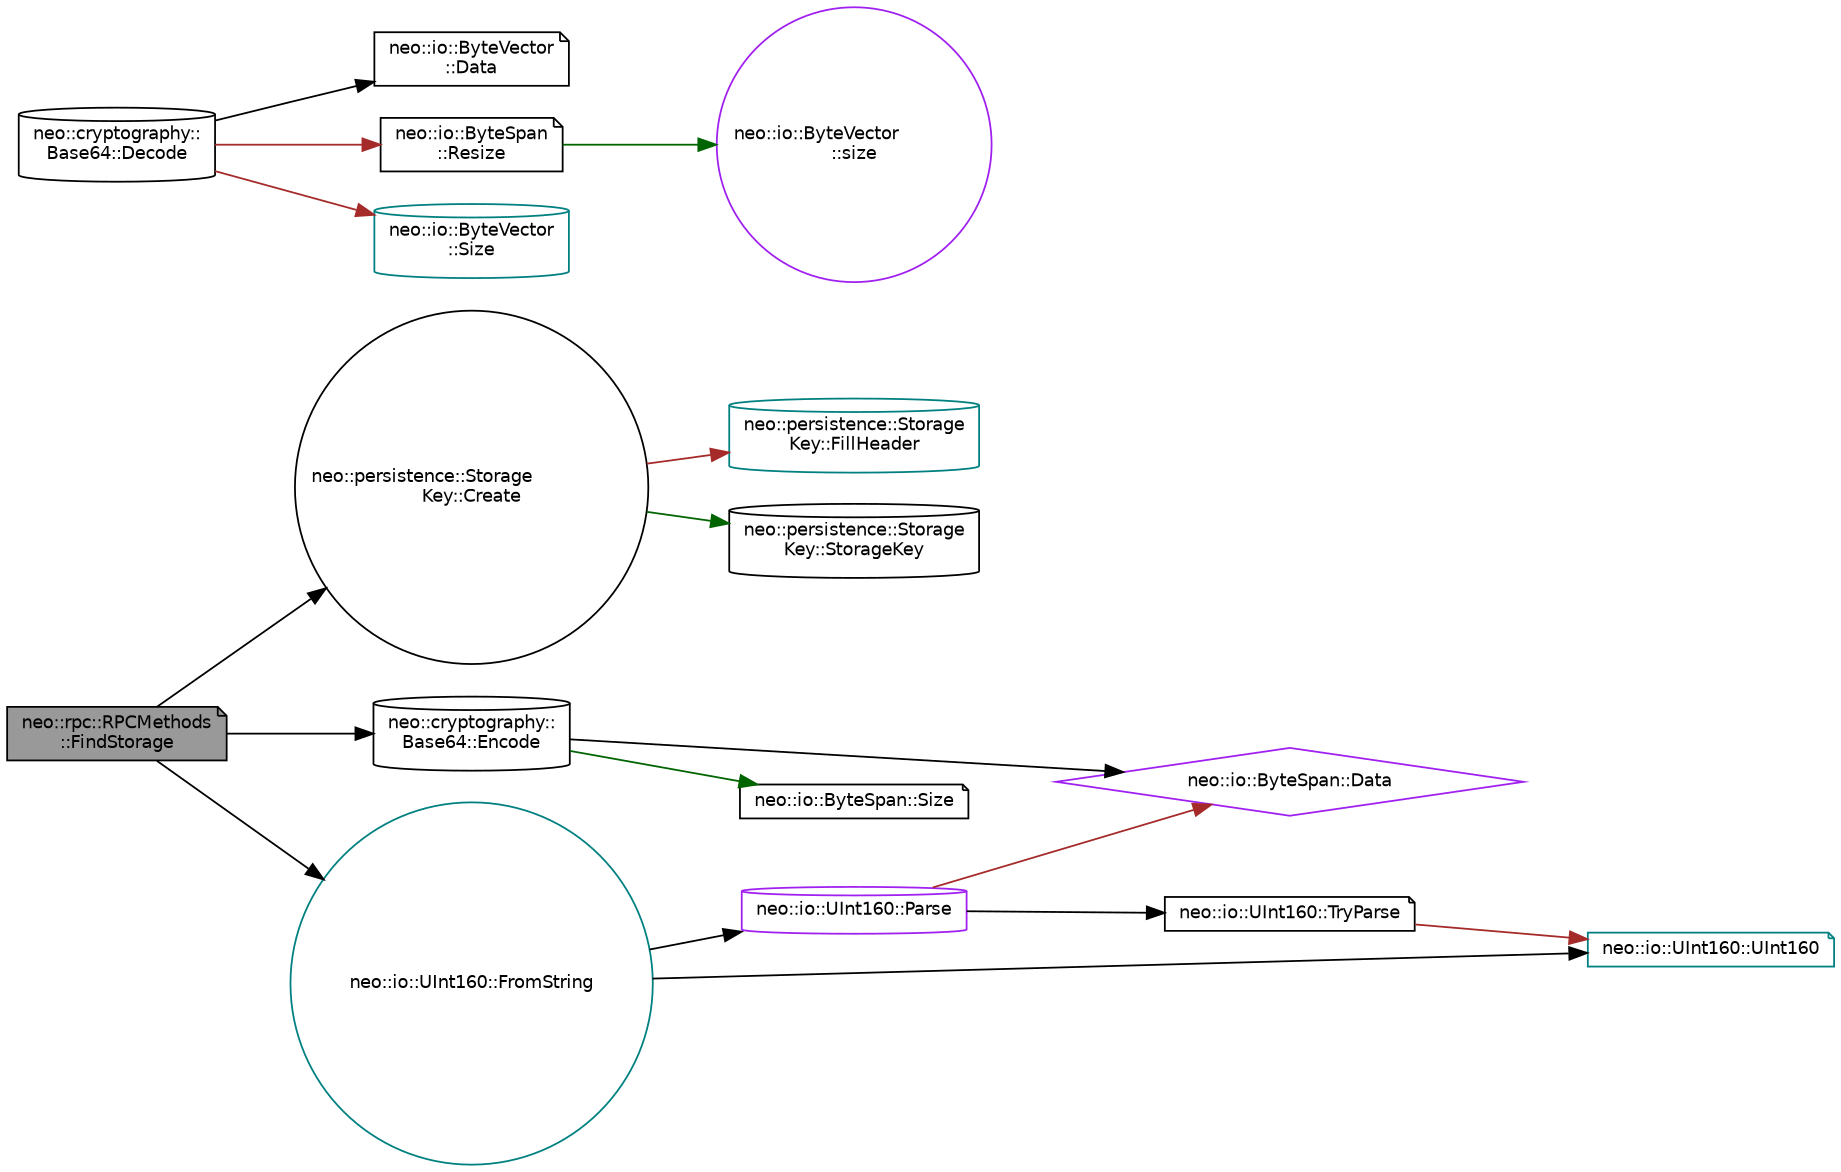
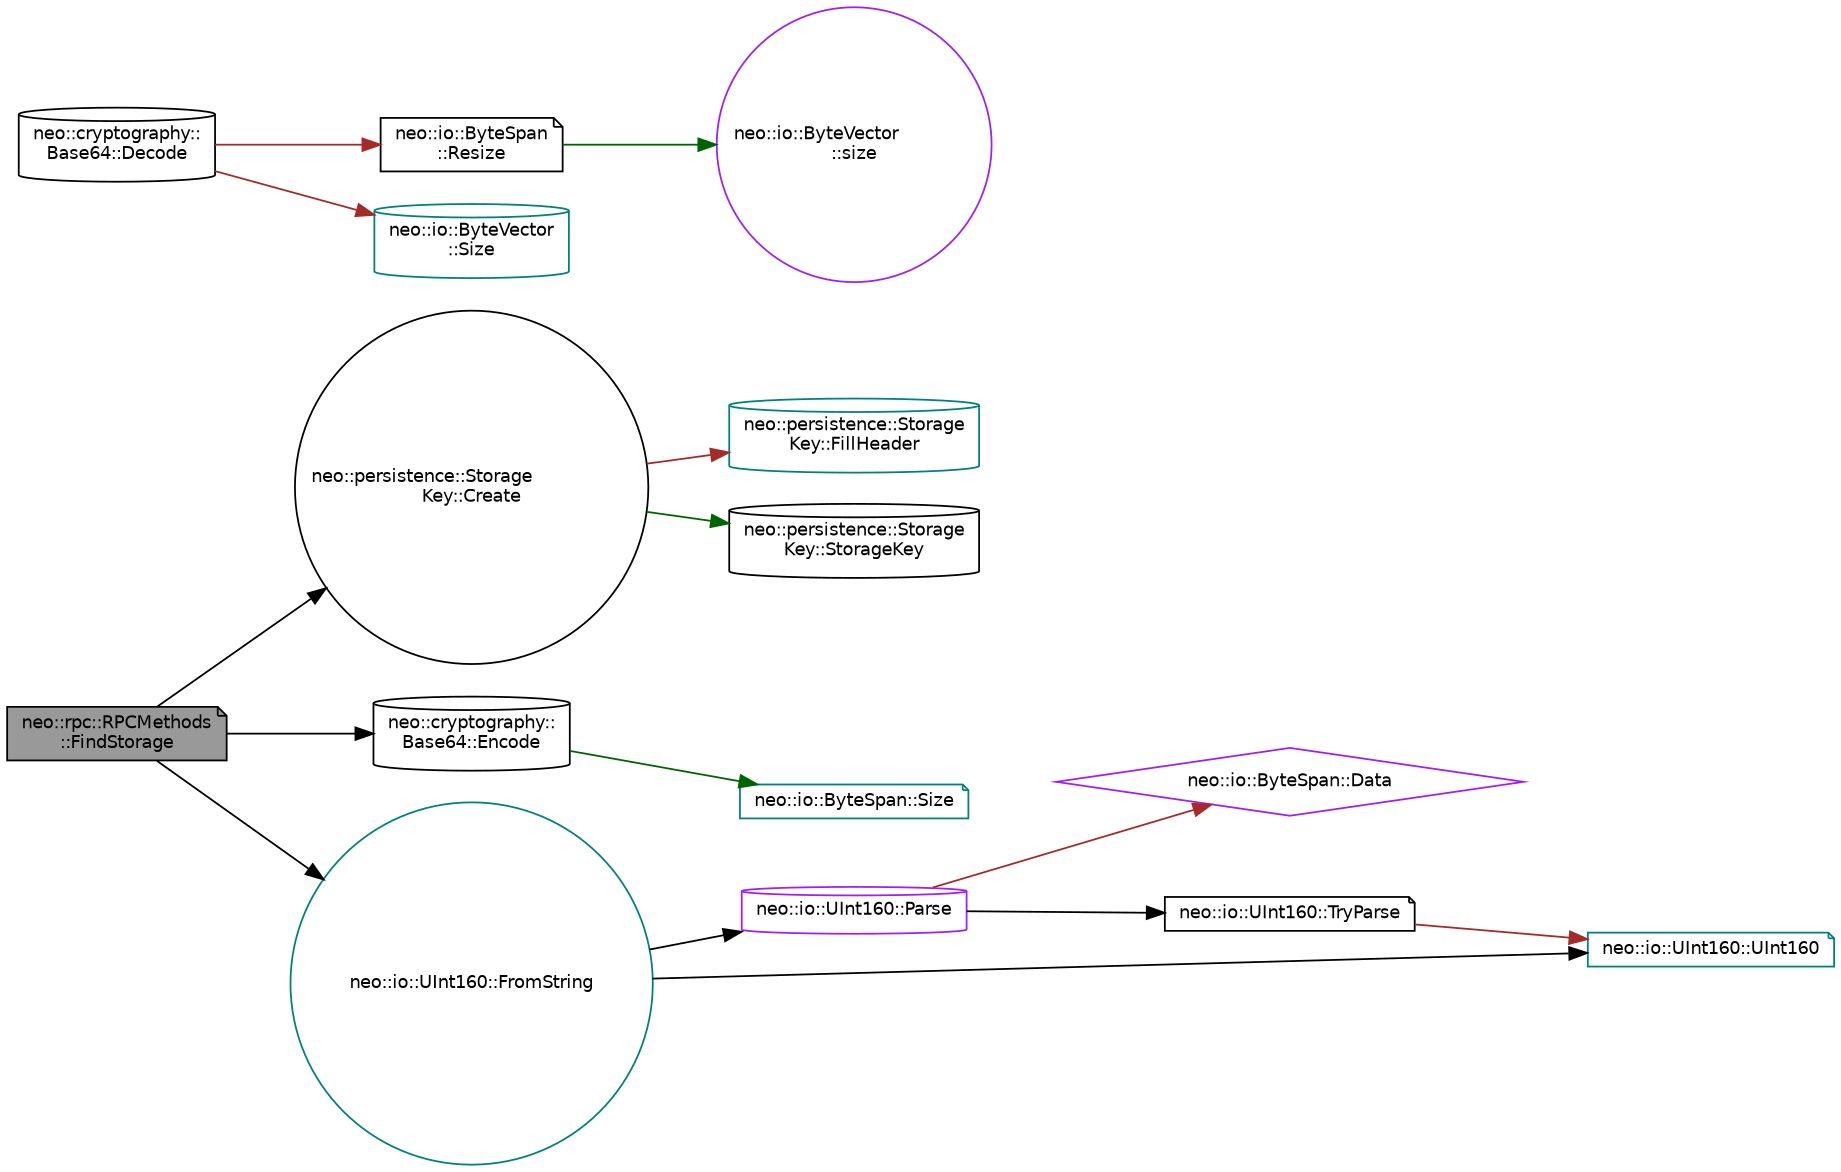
(472, 59) -> none
(838, 755) -> none
(854, 801) -> (854, 801)
